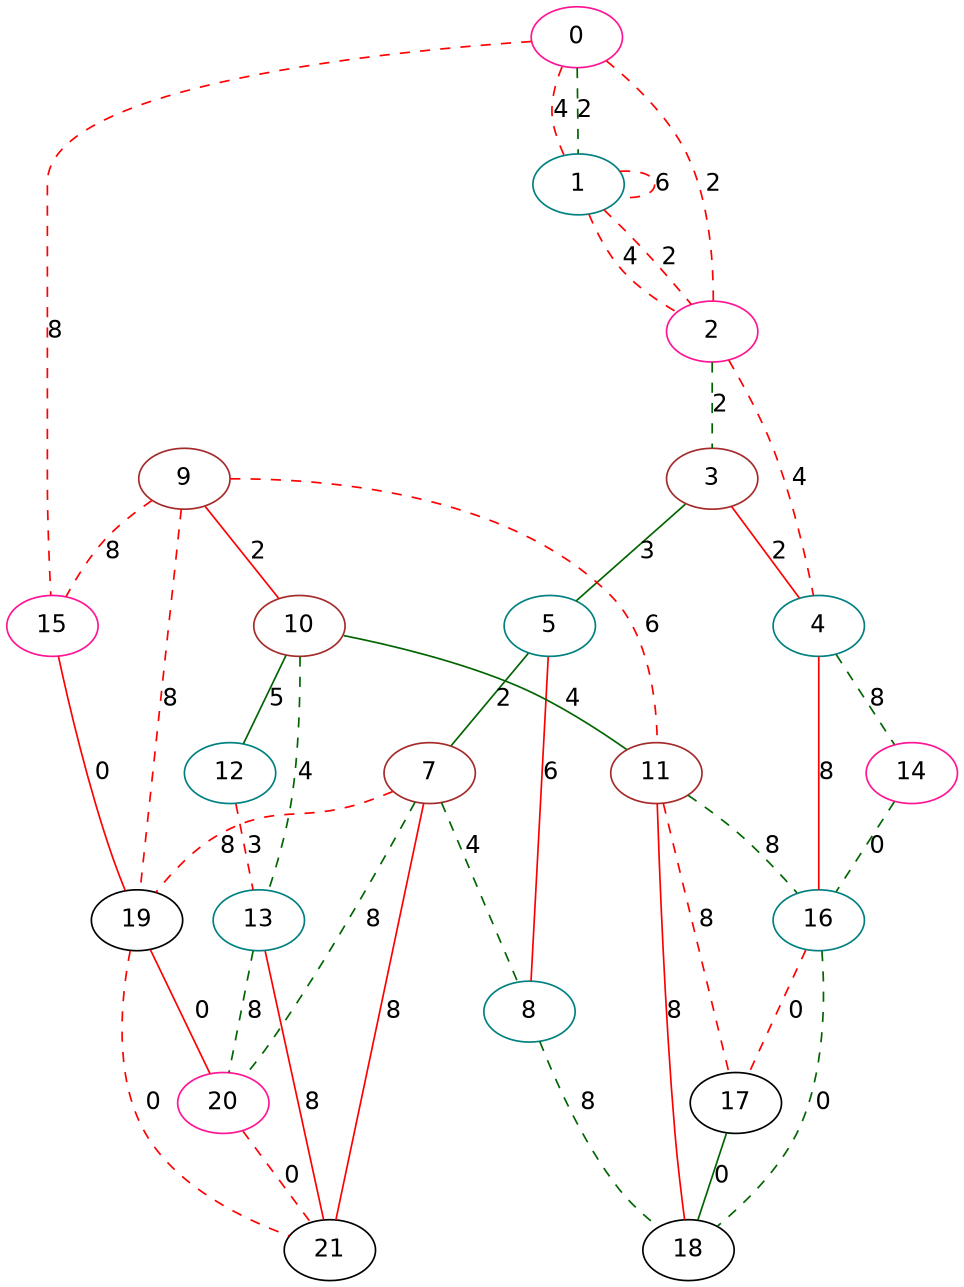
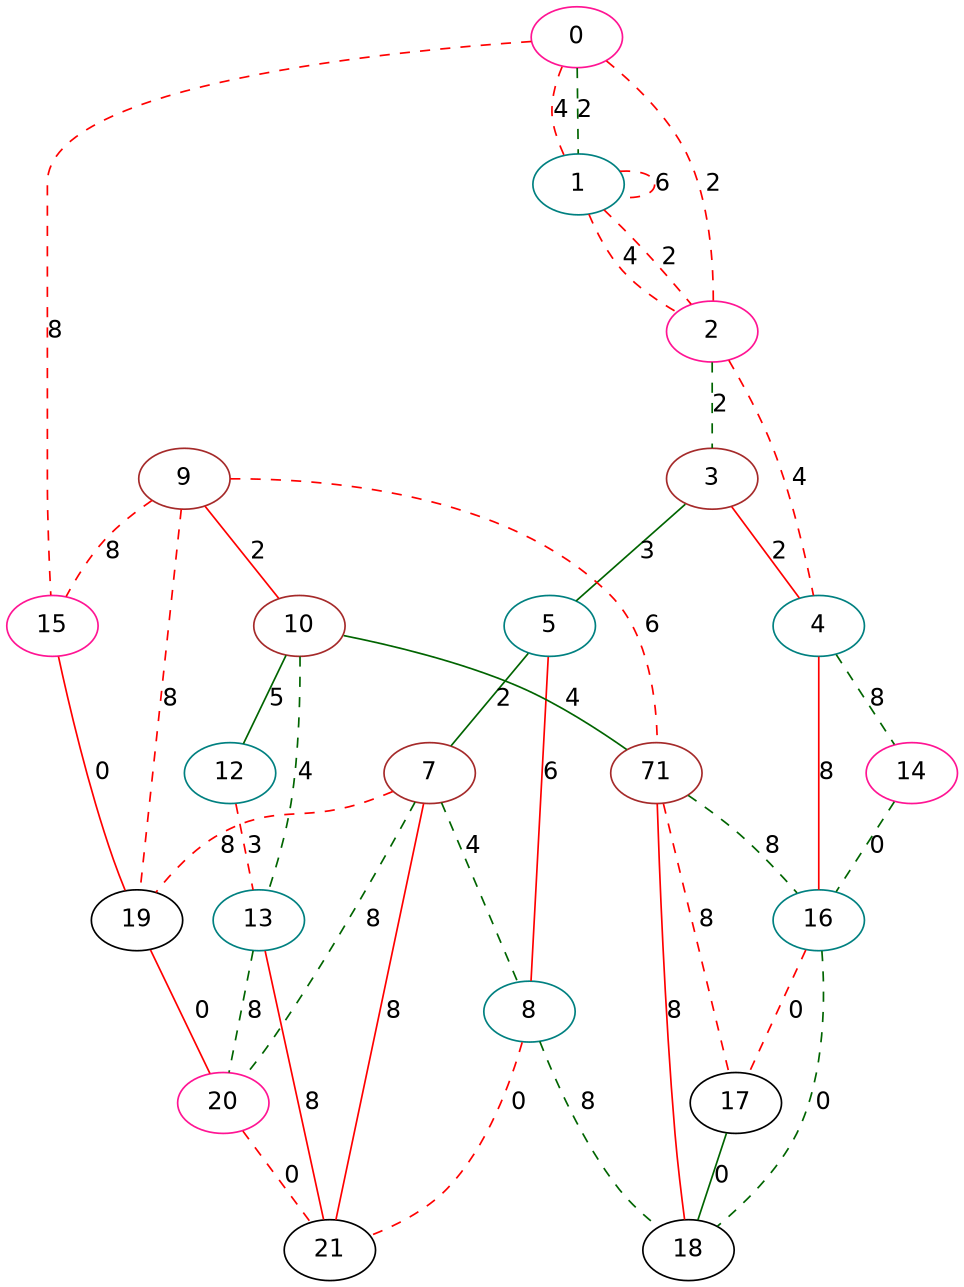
(656, 773) -> (656, 773)
(144, 1130) -> (470, 1159)
